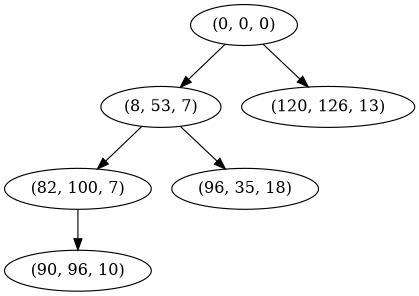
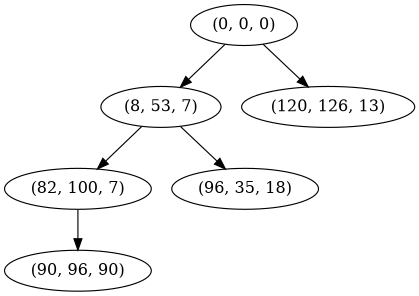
(78, 271) -> (78, 271)
